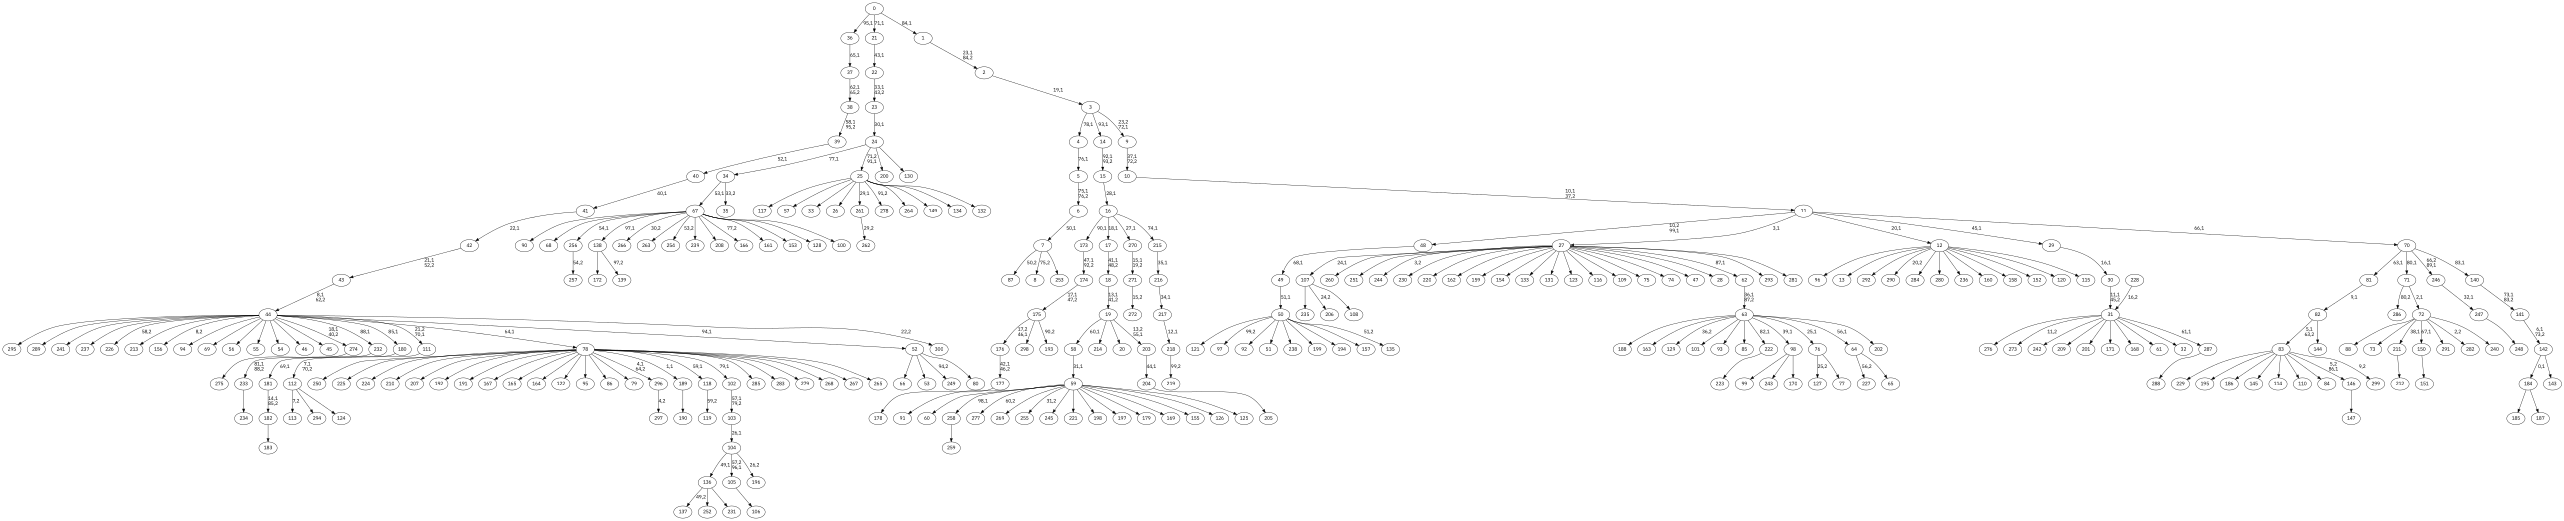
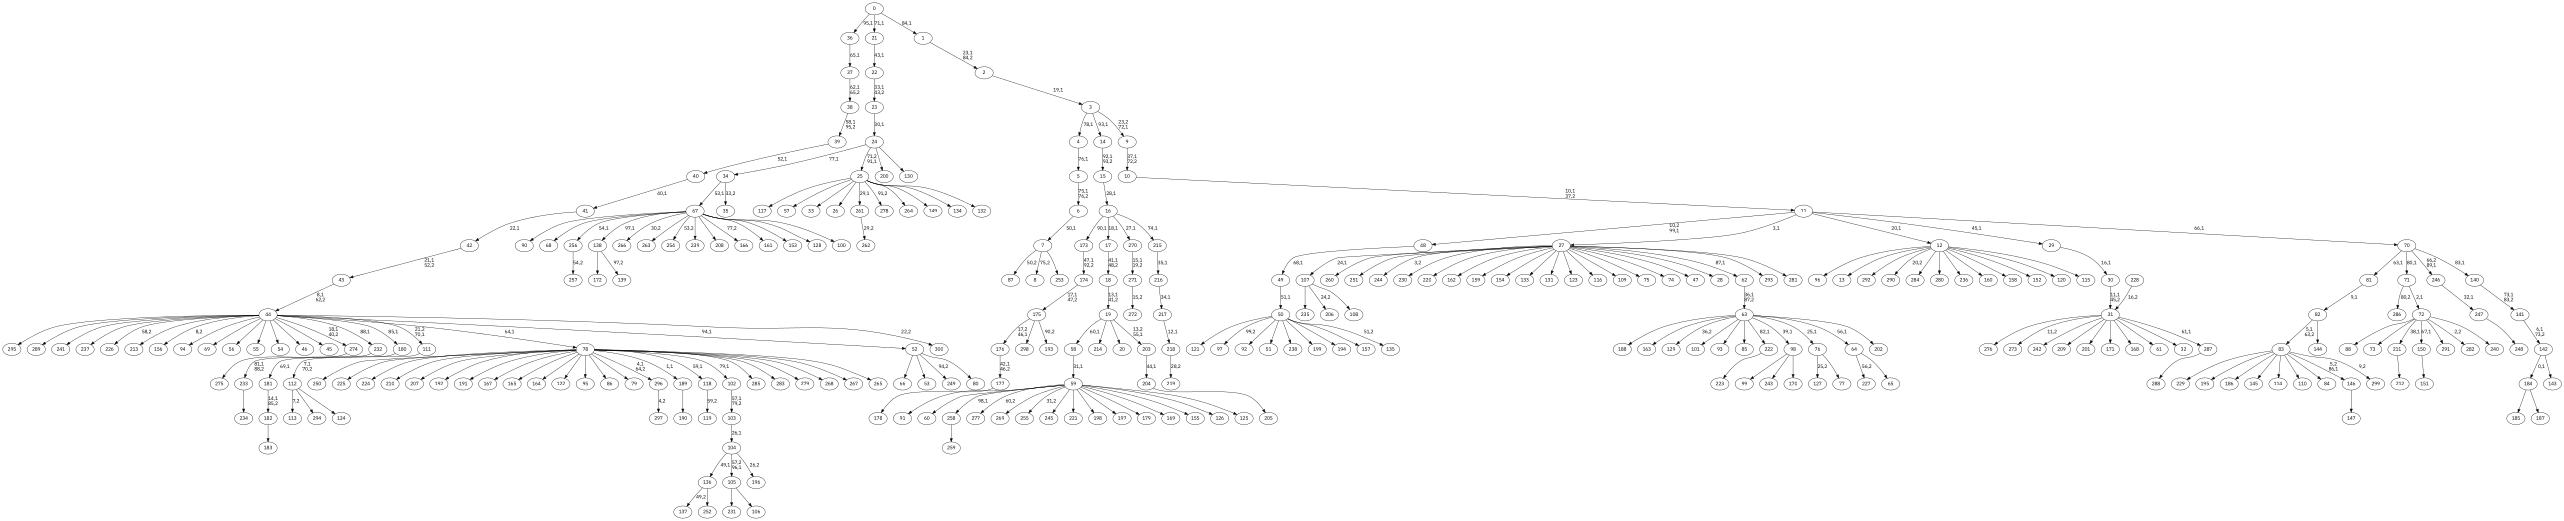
(1176, 367) -> (1176, 367)
(718, 496) -> (732, 496)
